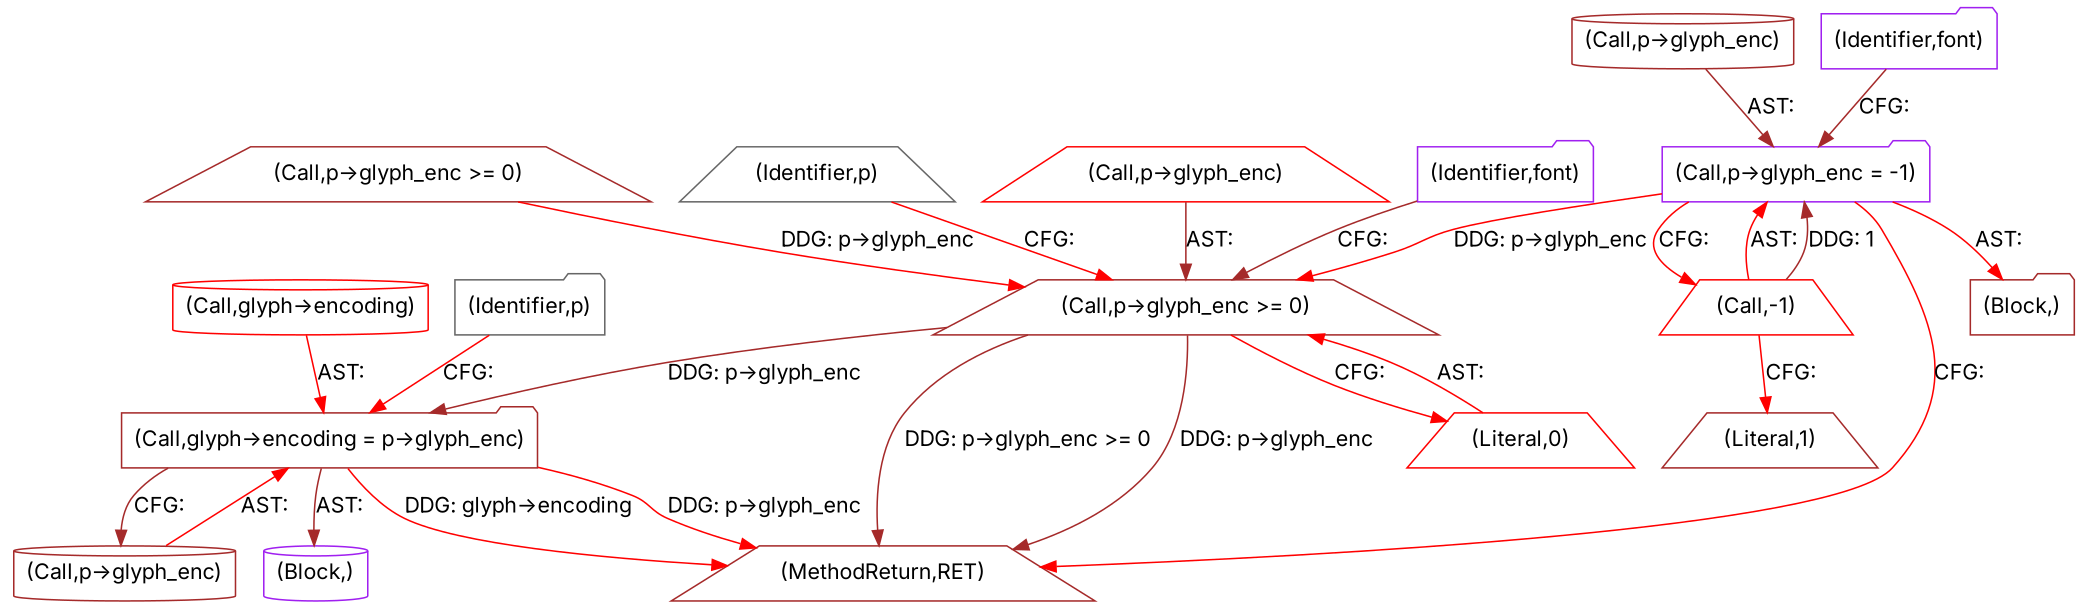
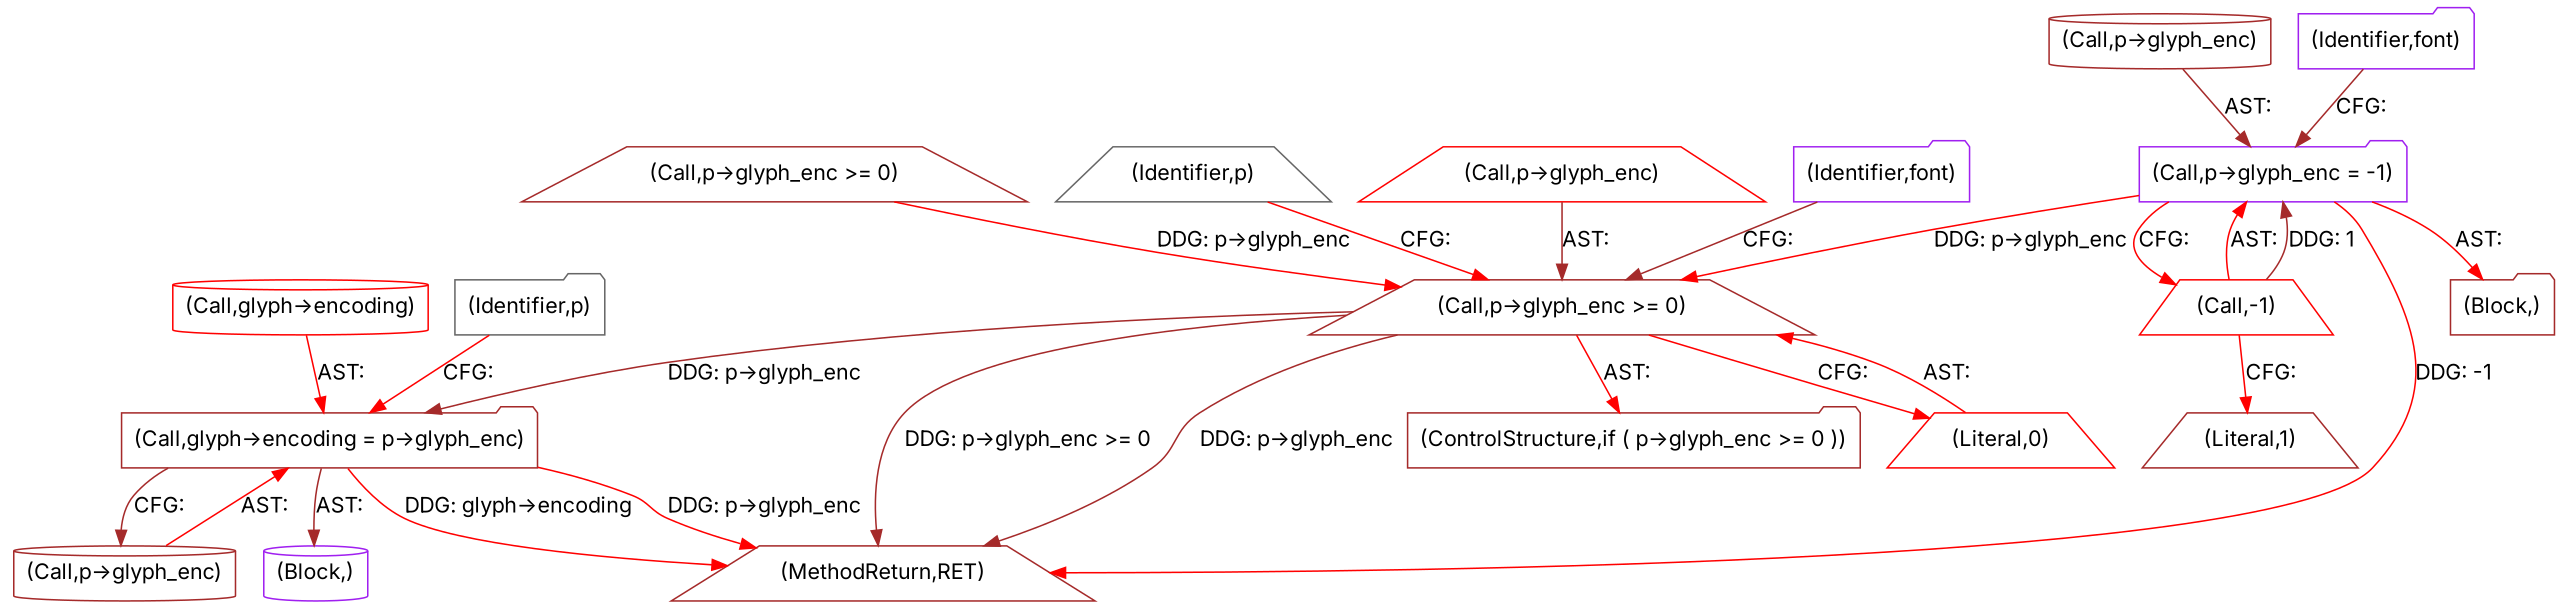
(1962, 374) -> (2454, 374)
none -> (1634, 440)
